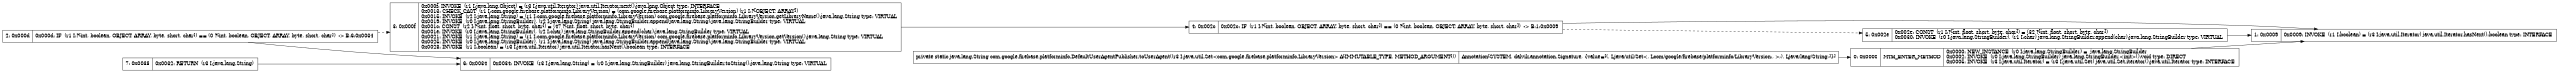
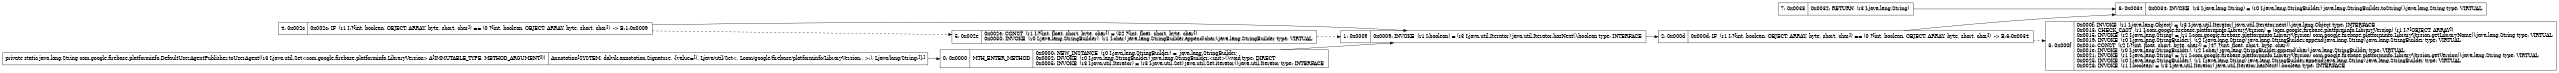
(1043, 27) -> none
(2238, 35) -> (1327, 37)
none -> (1650, 37)
